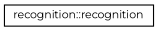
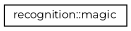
(79, 16) -> (66, 16)
